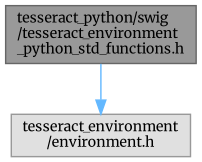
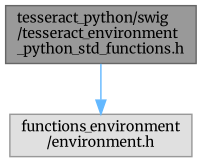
(101, 135) -> (101, 135)
